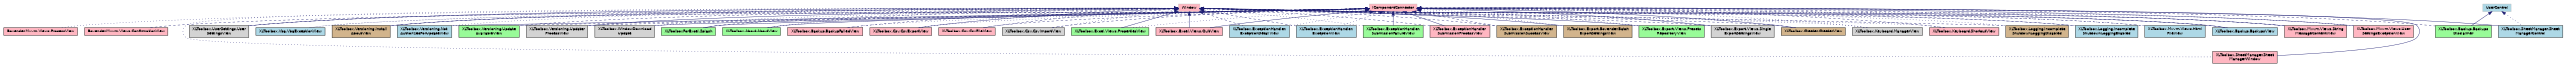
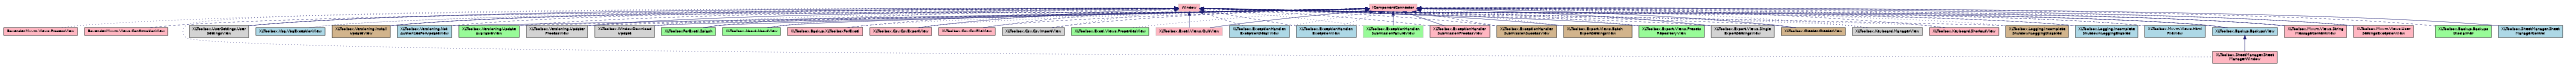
(2497, 8) -> none
(1997, 10) -> (2245, 45)
(813, 12) -> (813, 12)
(1145, 21) -> none
(361, 32) -> (361, 32)
(825, 32) -> (825, 32)
(1189, 32) -> (1189, 32)
(1393, 32) -> (1393, 32)
(1598, 32) -> (1598, 32)
